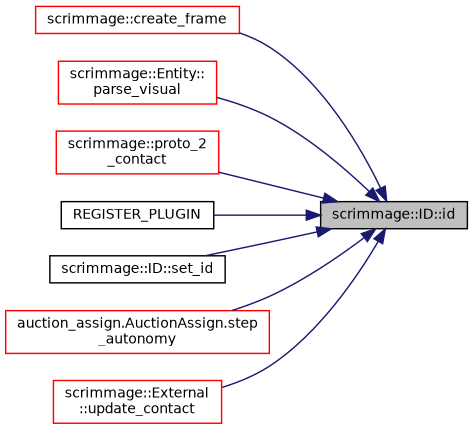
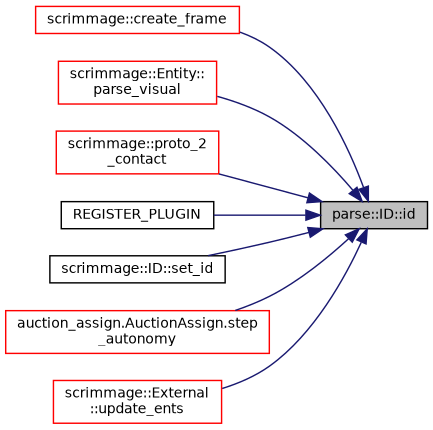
(394, 215) -> (374, 215)
(138, 402) -> (138, 402)
